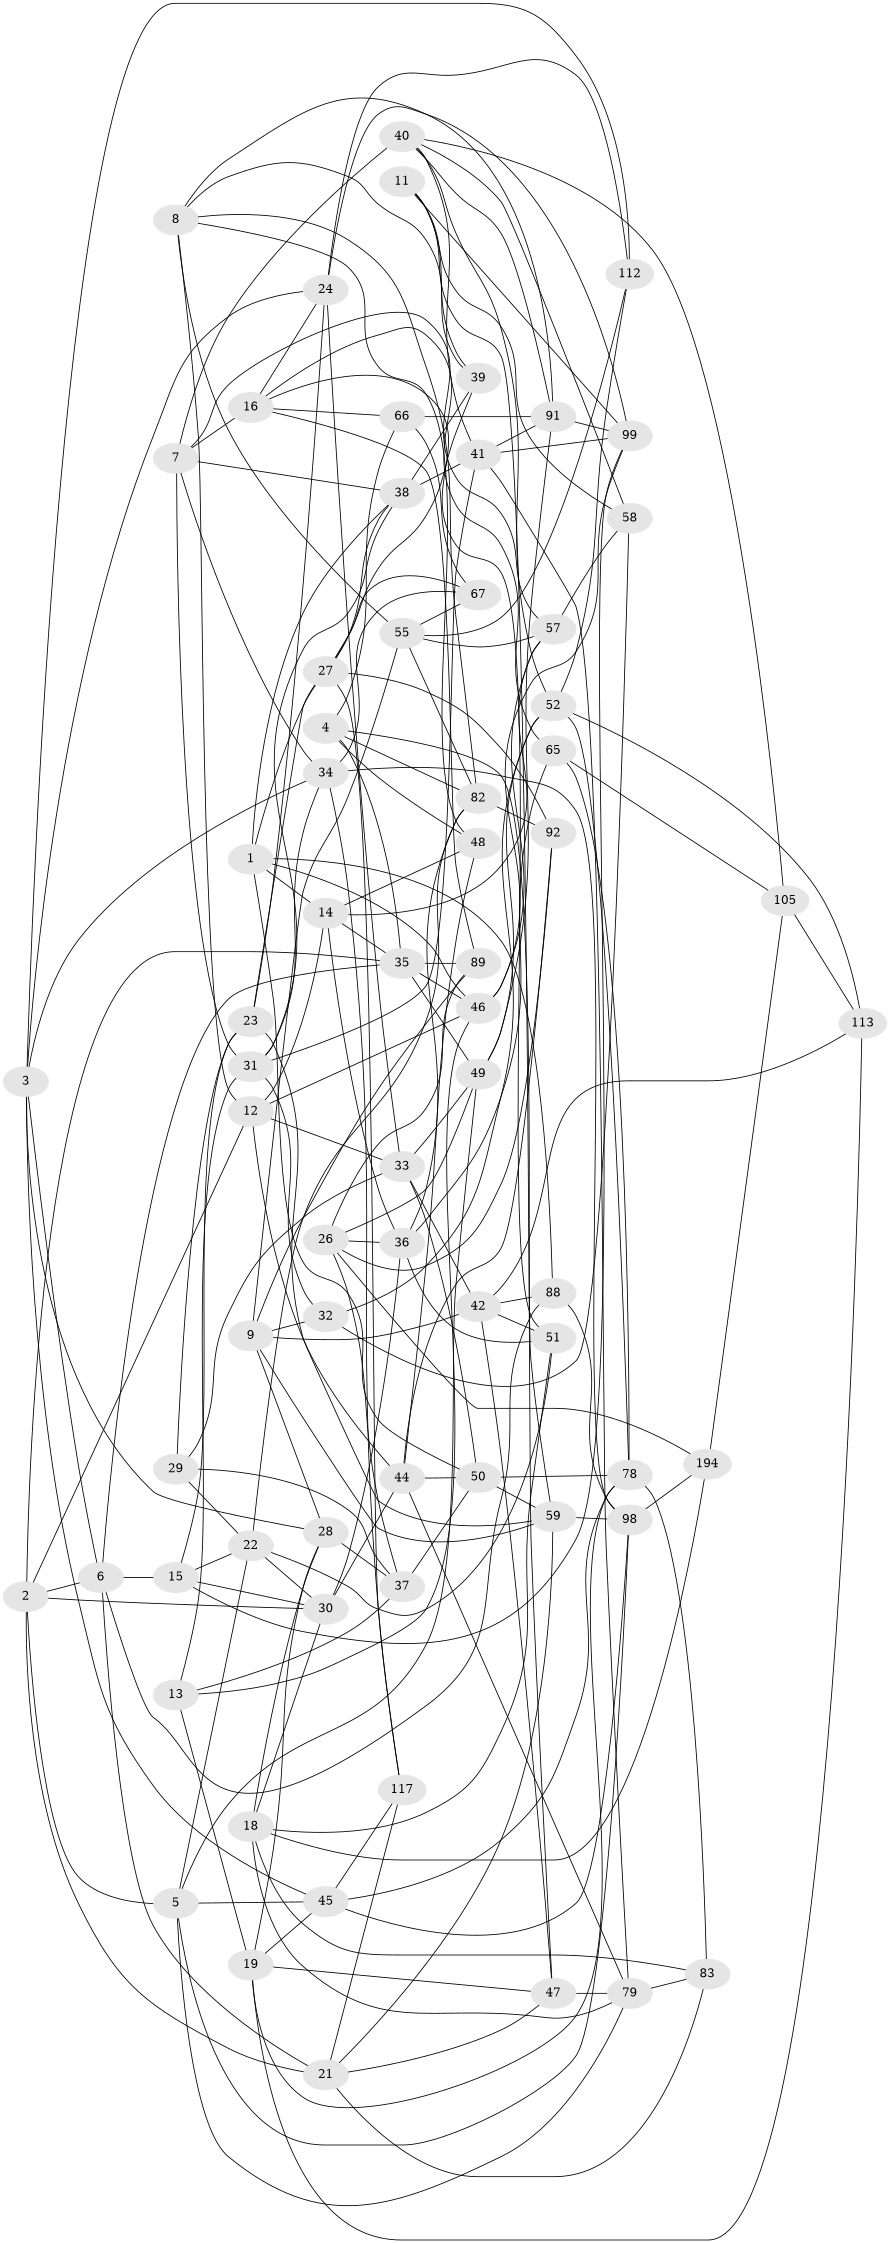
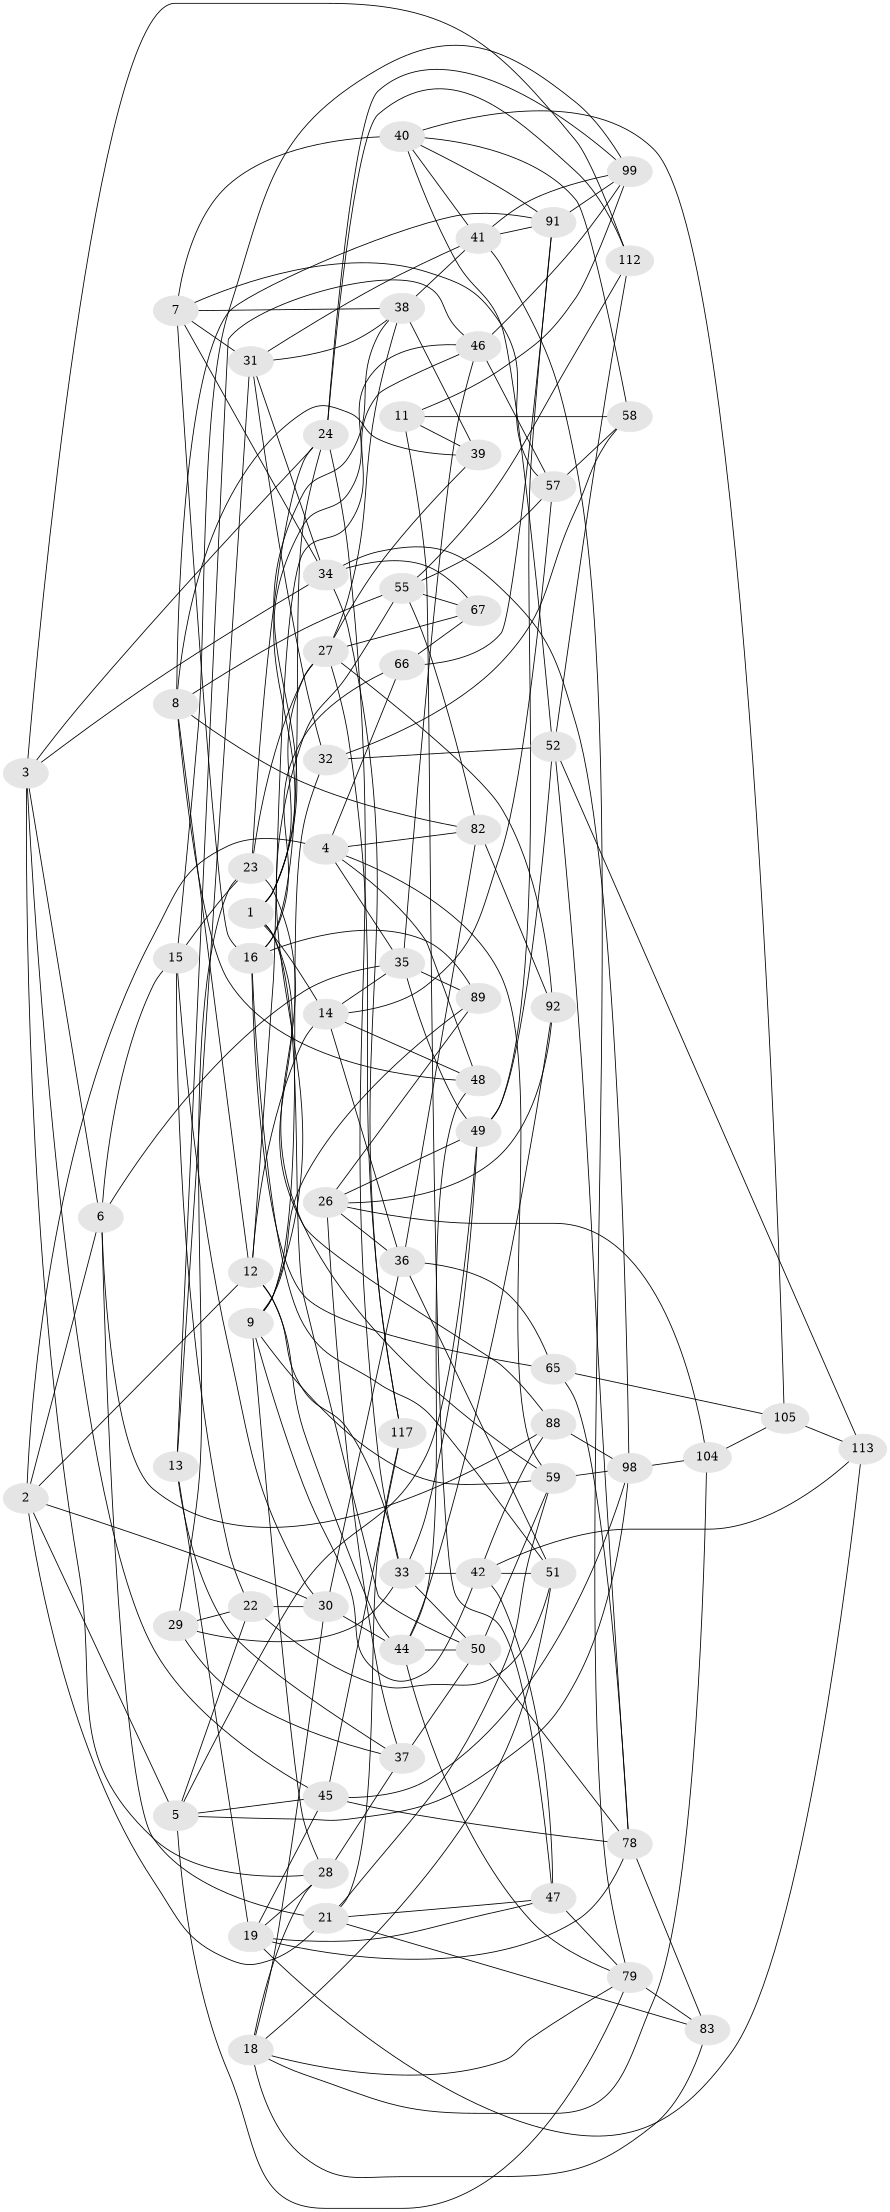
(382, 1098) -> none
(66, 1145) -> (92, 1088)
(707, 1464) -> (707, 1458)
